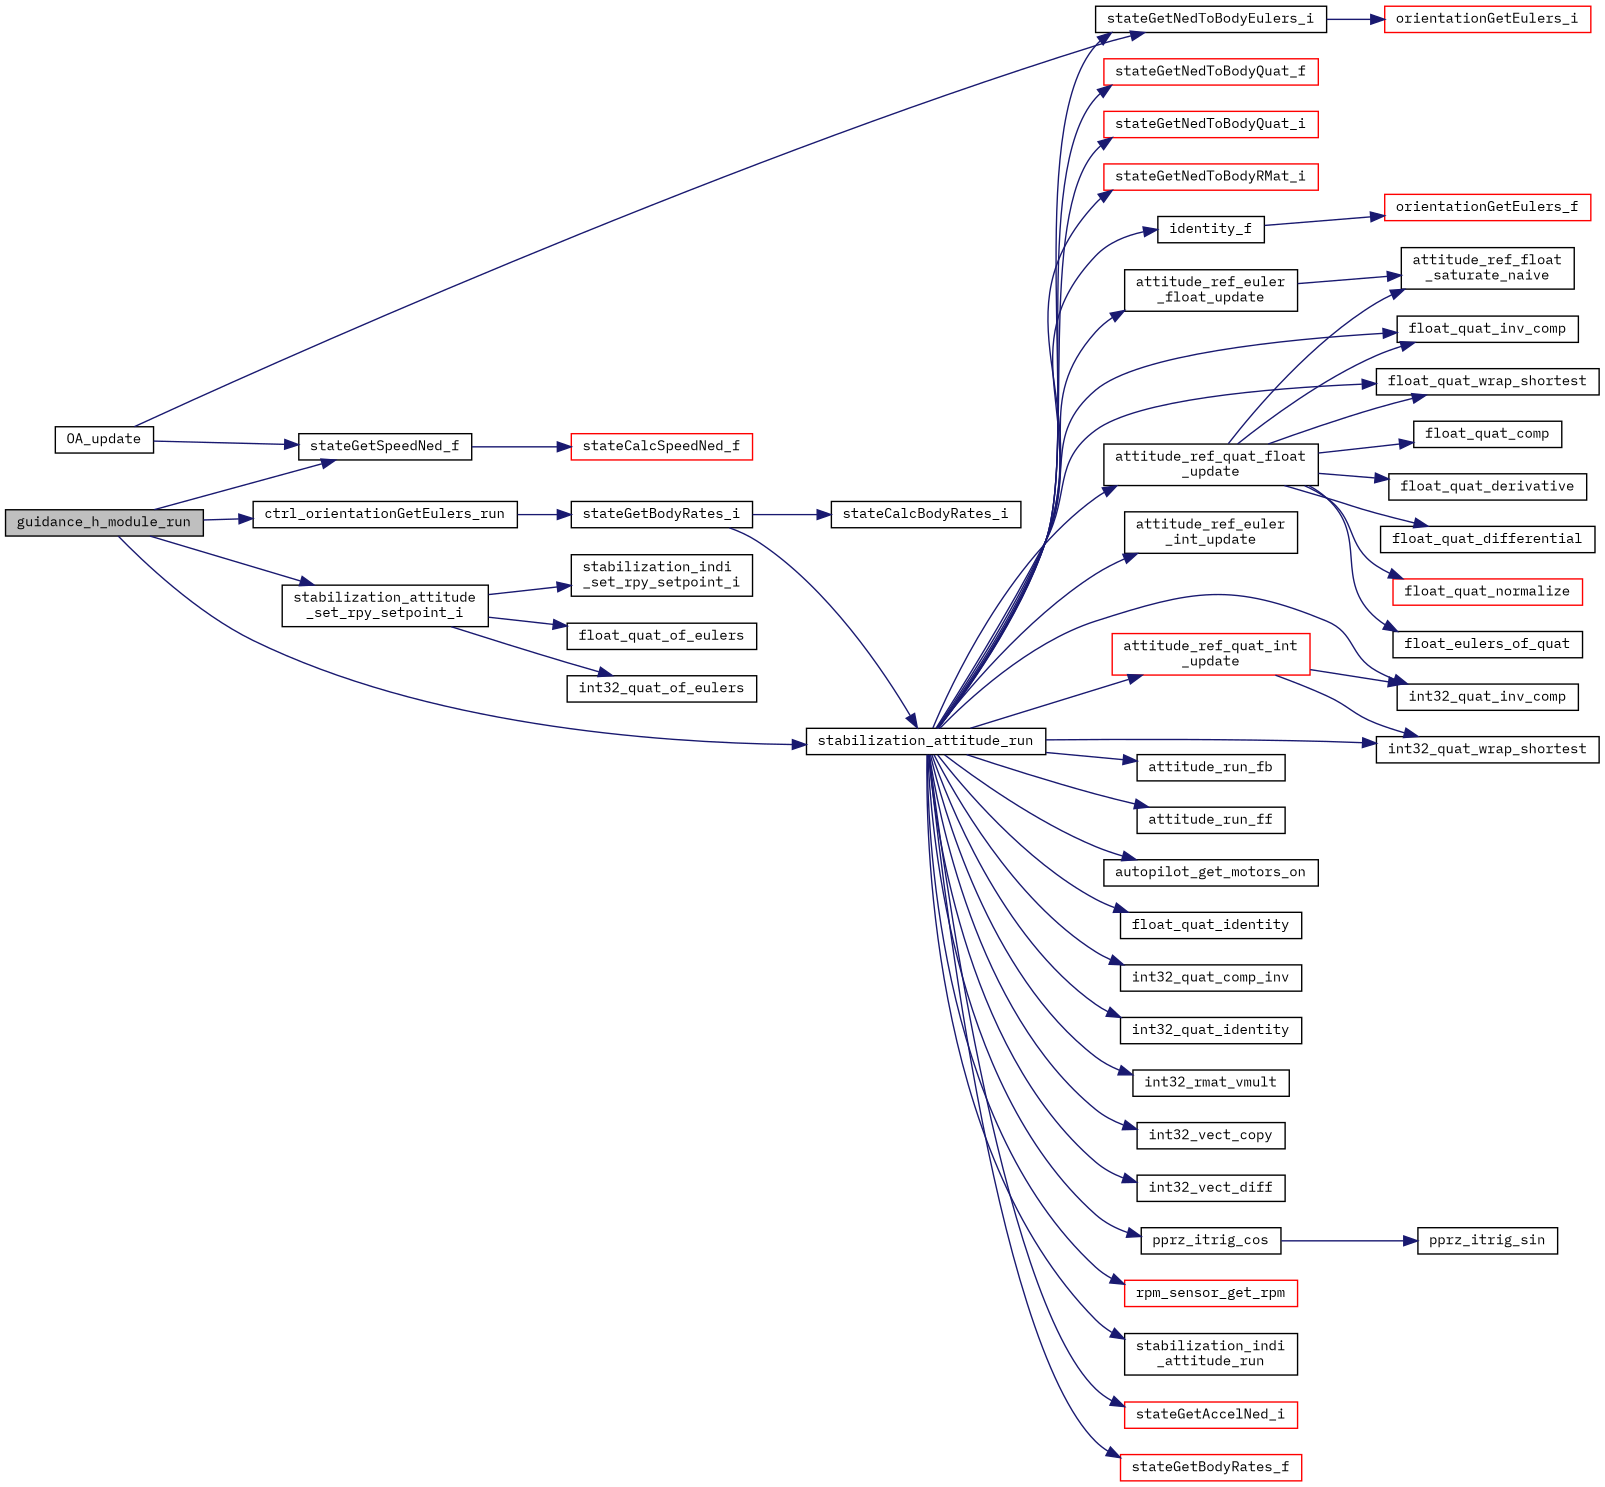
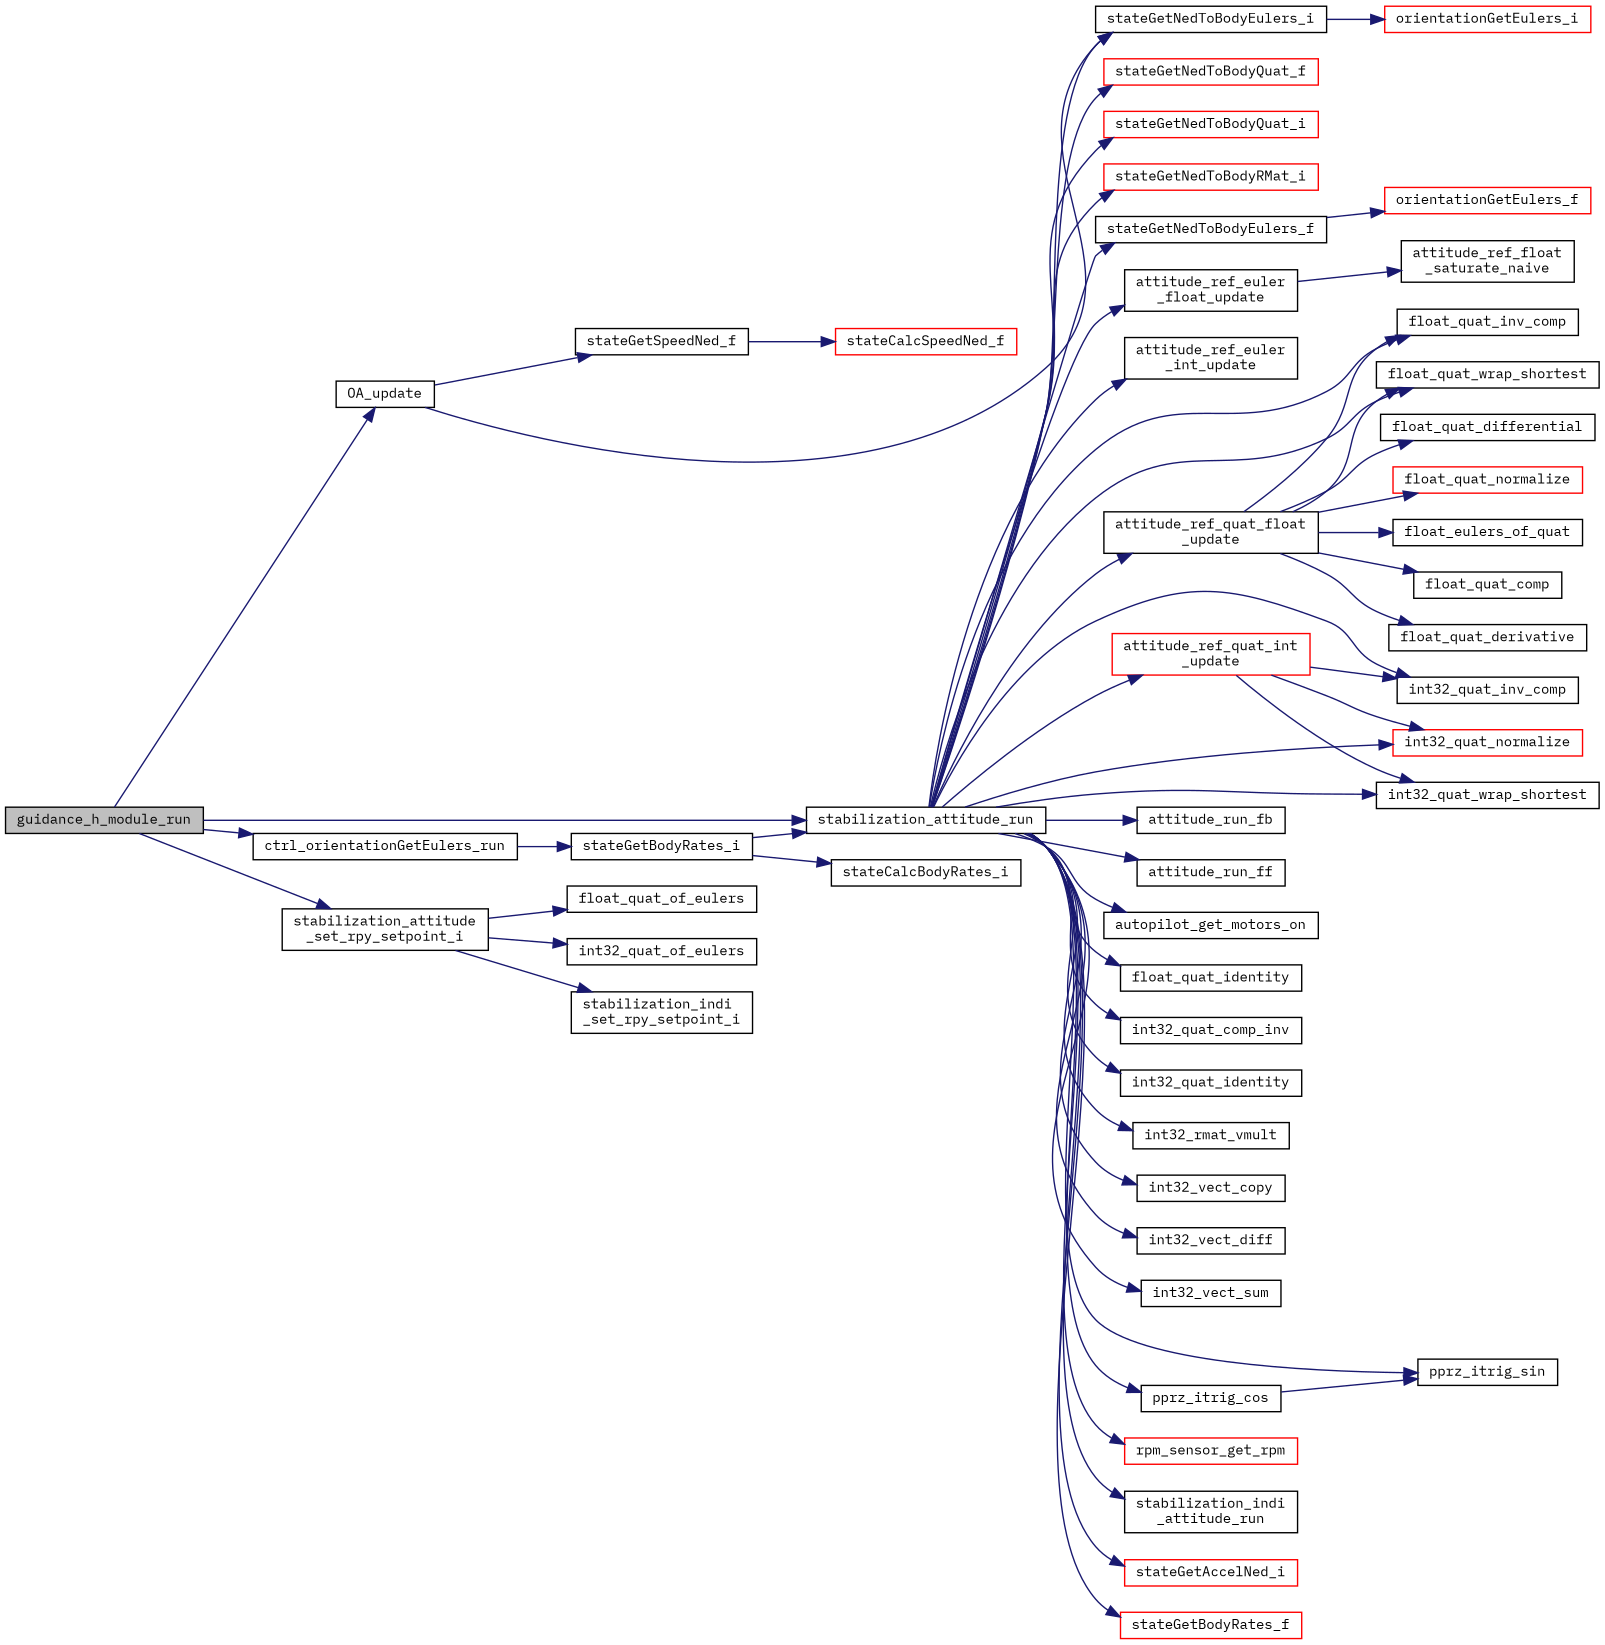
(1211, 230) -> (1211, 230)
(1303, 361) -> none
(238, 487) -> (241, 613)
none -> (1488, 743)
none -> (1081, 1291)
none -> (1211, 1293)
